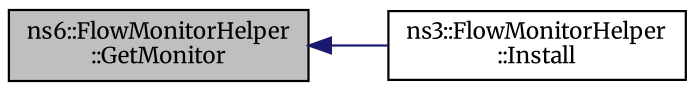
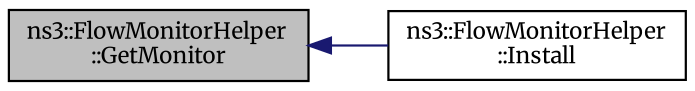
(159, 45) -> (159, 45)
